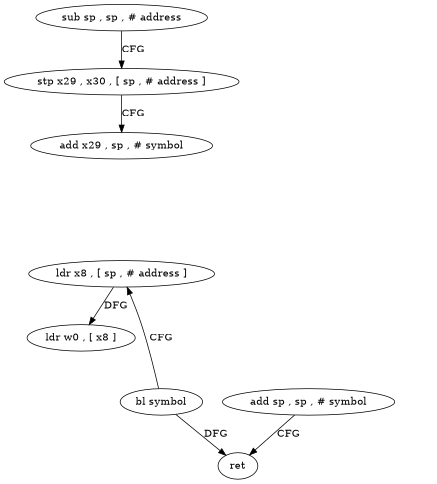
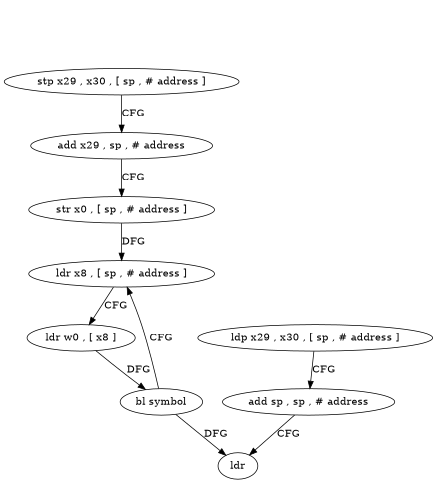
(122, 18) -> none
(122, 146) -> (122, 146)
none -> (122, 210)
(116, 306) -> (116, 306)
none -> (315, 338)
none -> (117, 368)
(309, 402) -> (309, 402)
(238, 466) -> (238, 466)
